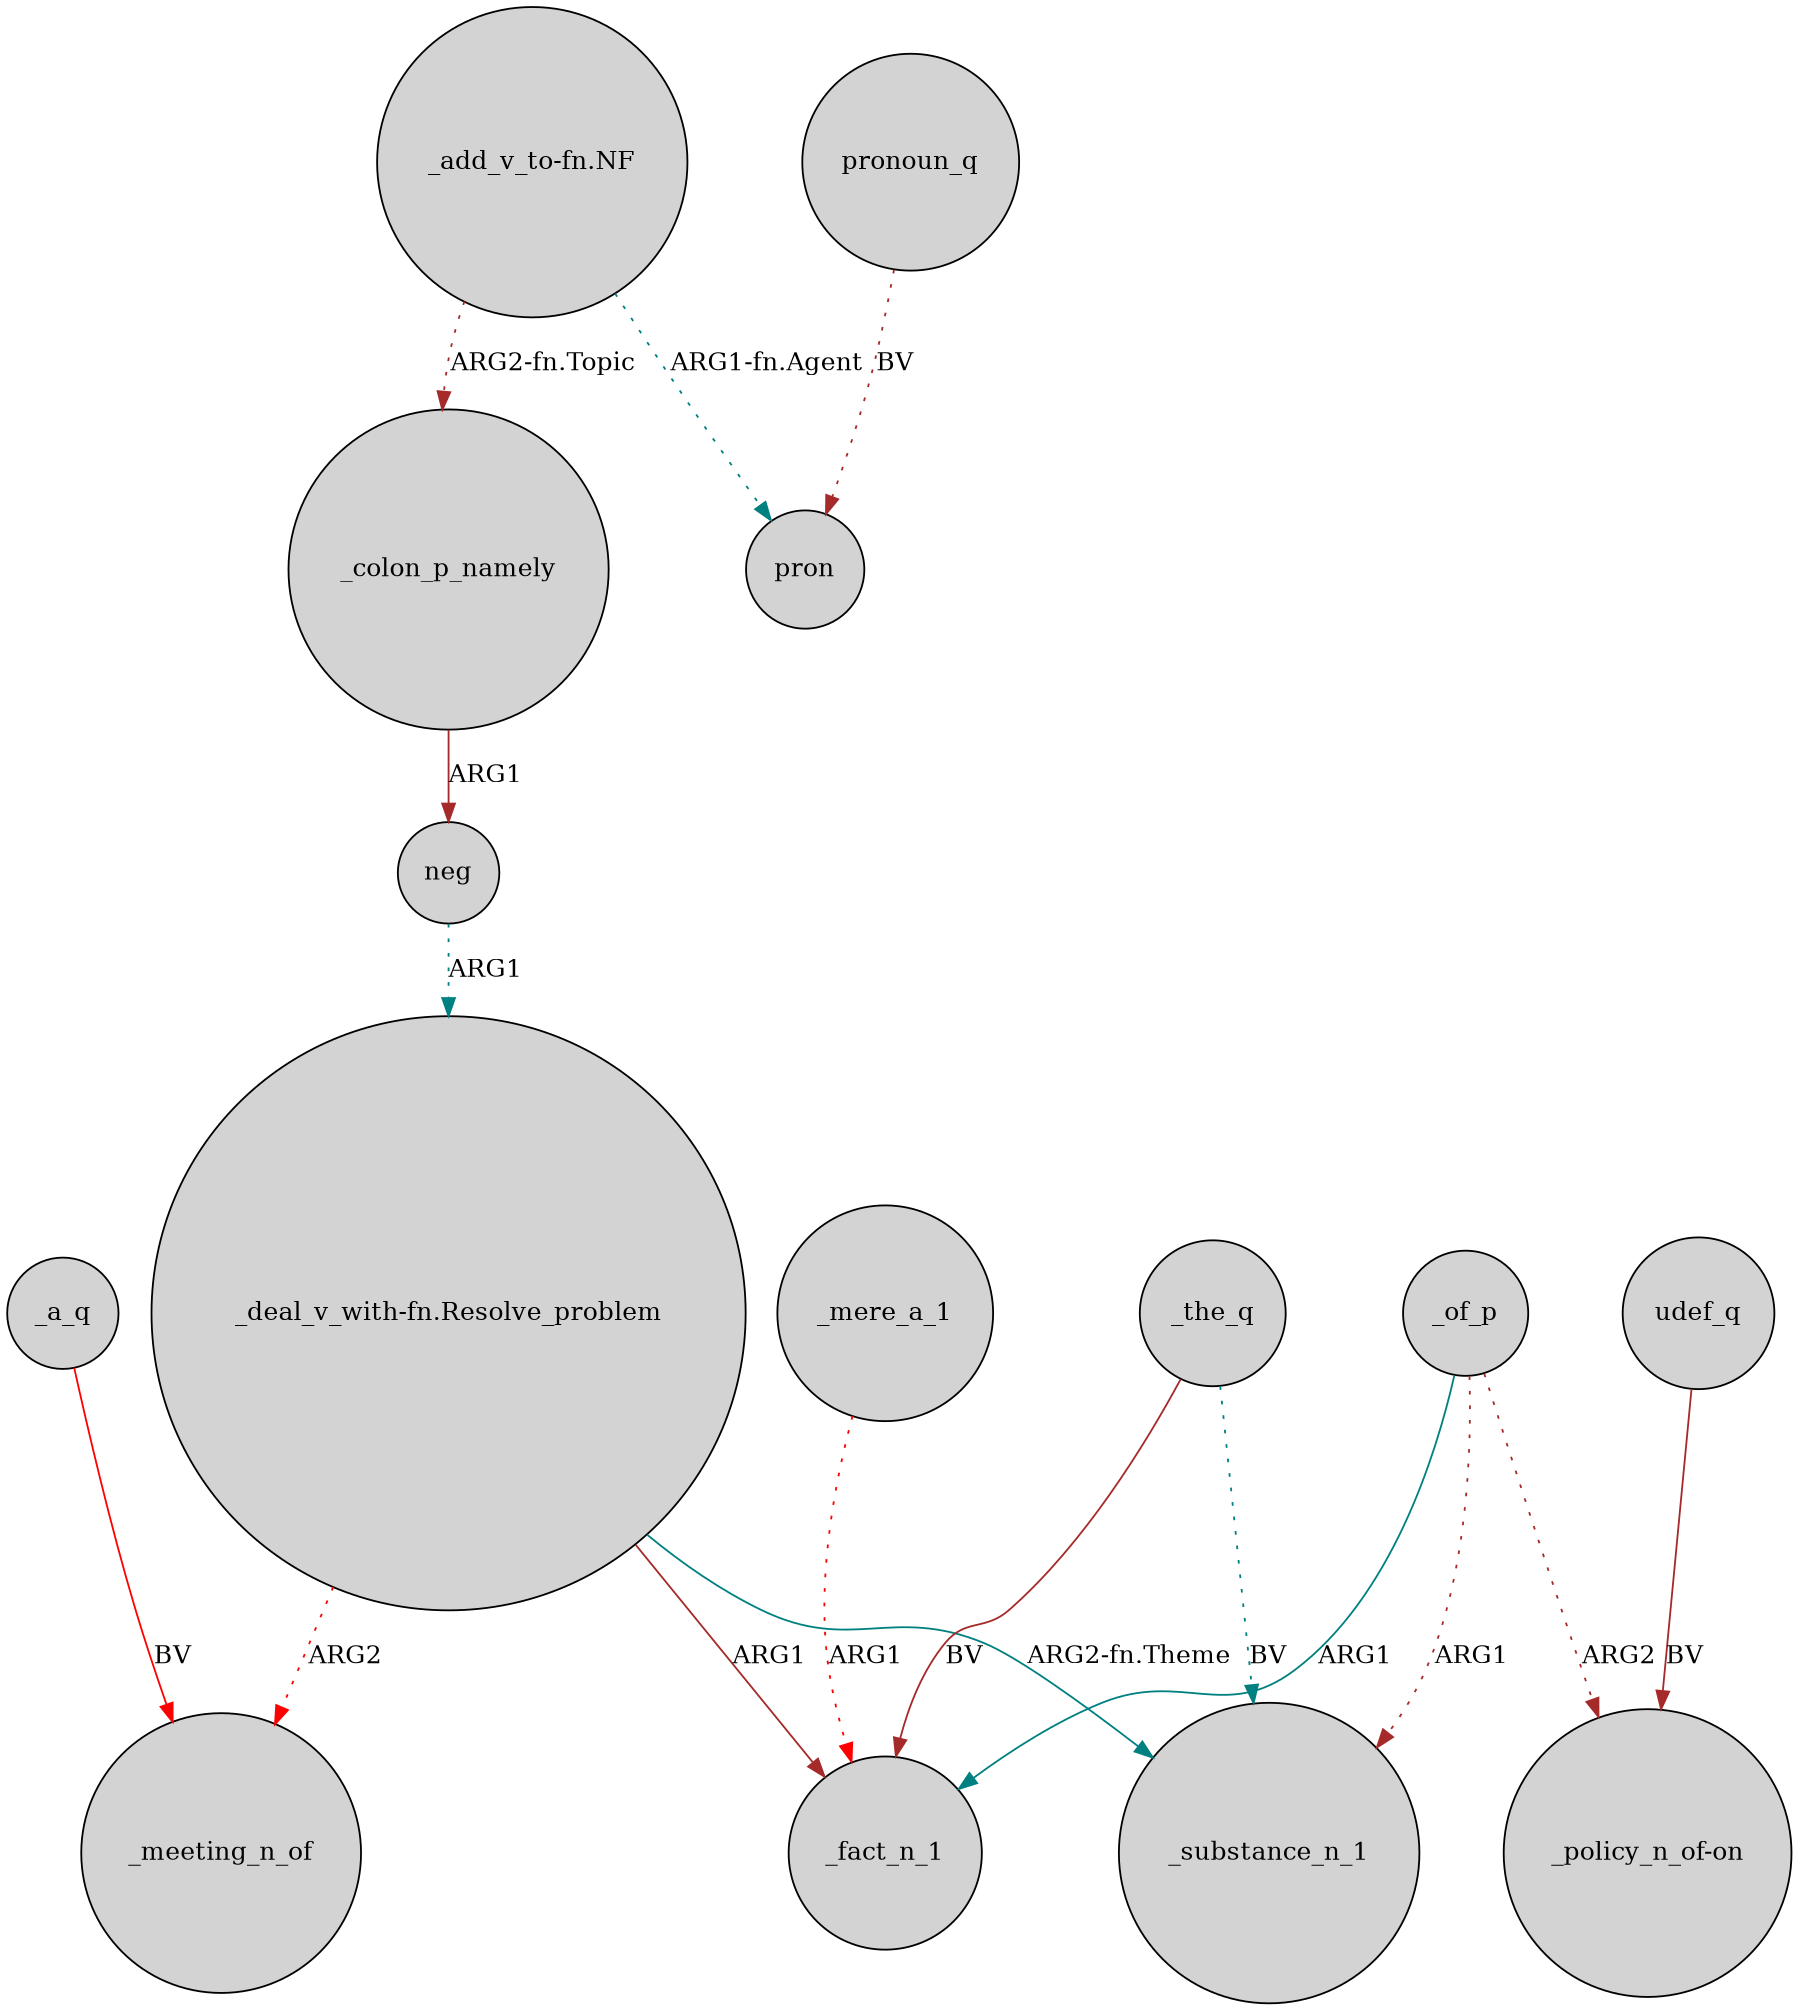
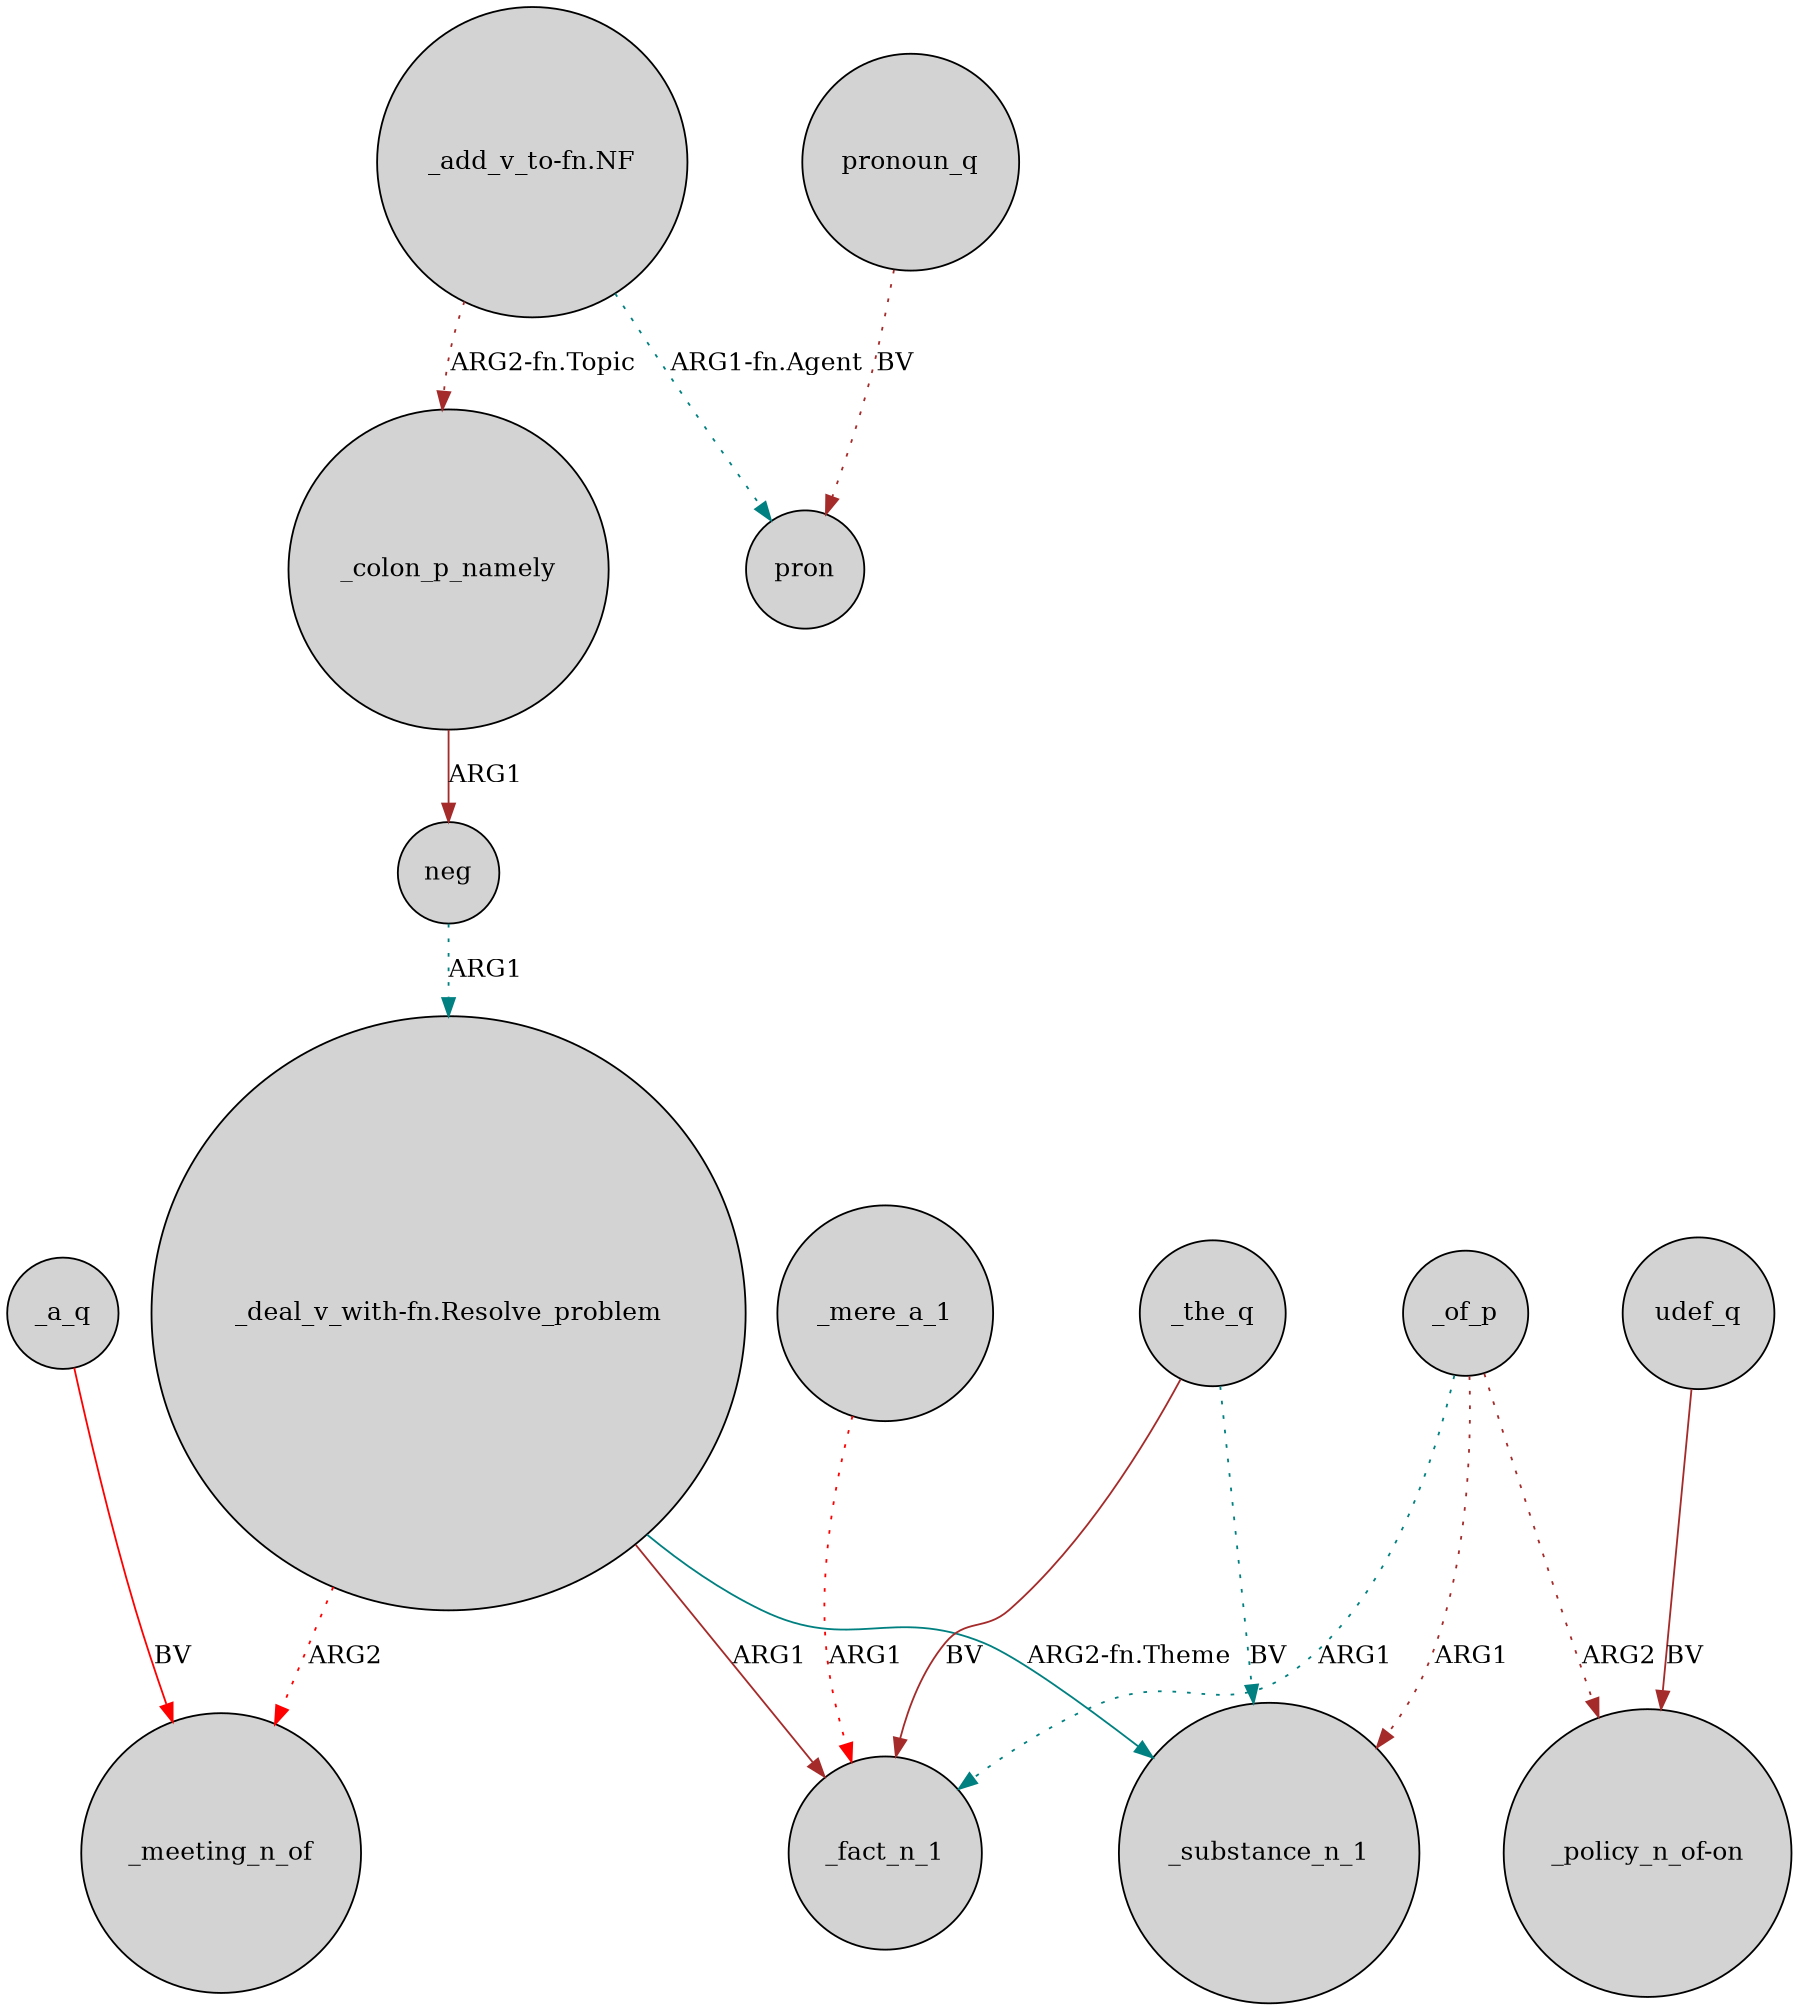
(1292, 1672) -> (1292, 1672)
